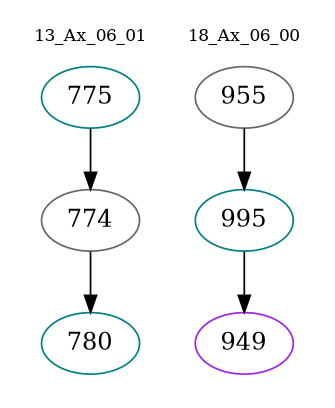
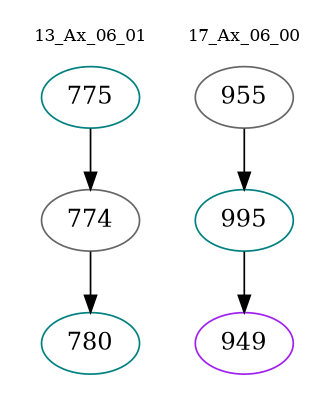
(244, 37) -> (244, 37)
